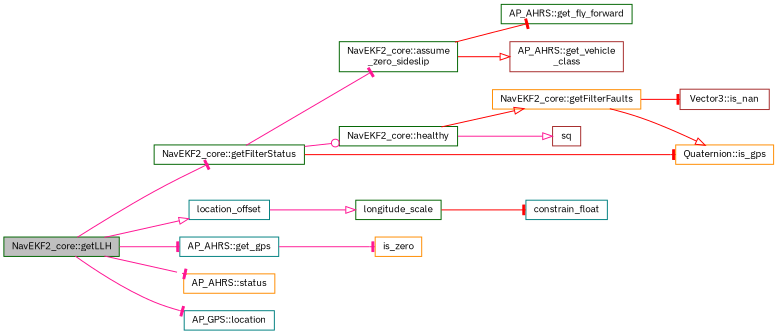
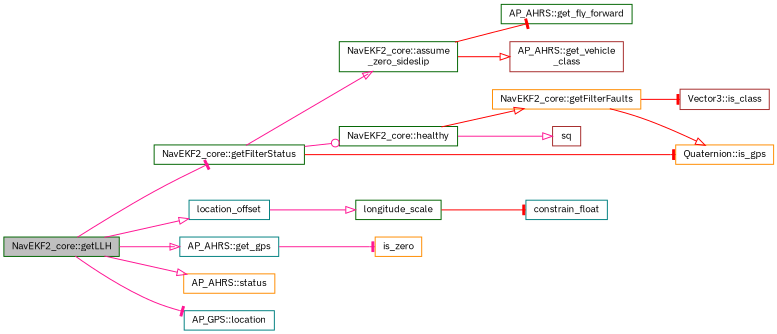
(725, 99) -> (725, 99)
(307, 110) -> (307, 110)
(147, 247) -> (147, 247)
(141, 264) -> (141, 264)
